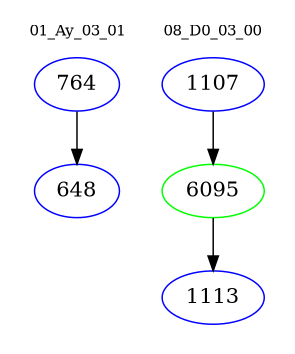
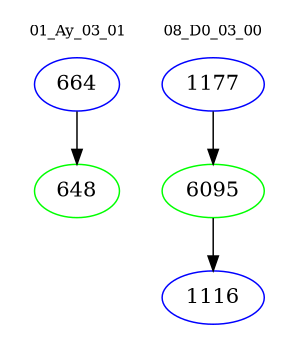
(77, 84) -> (77, 84)
(213, 84) -> (213, 84)
(77, 191) -> (77, 191)
(213, 298) -> (213, 298)
